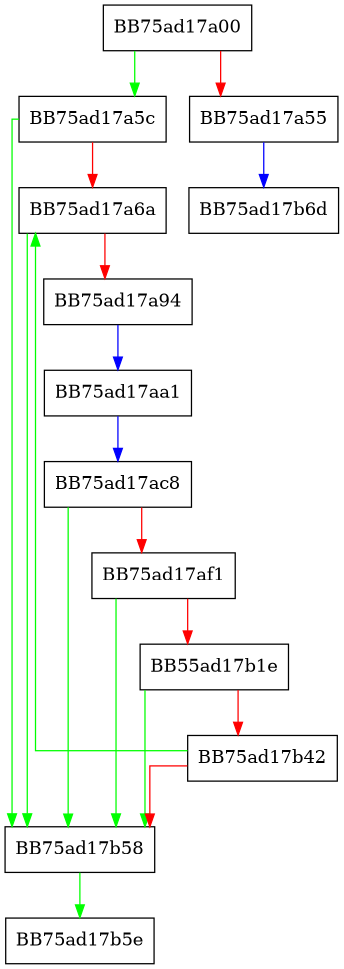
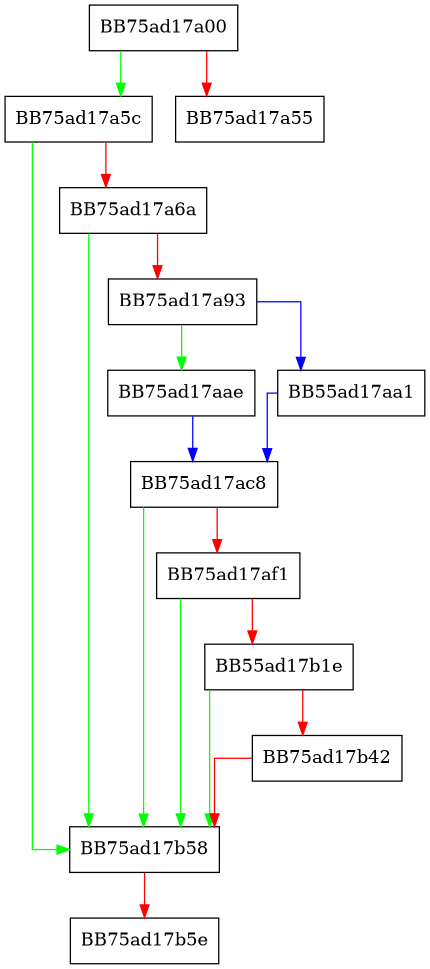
(264, 210) -> none
(118, 302) -> (183, 302)
(118, 393) -> (351, 393)
none -> (181, 393)
(36, 574) -> none
(80, 889) -> (145, 889)
